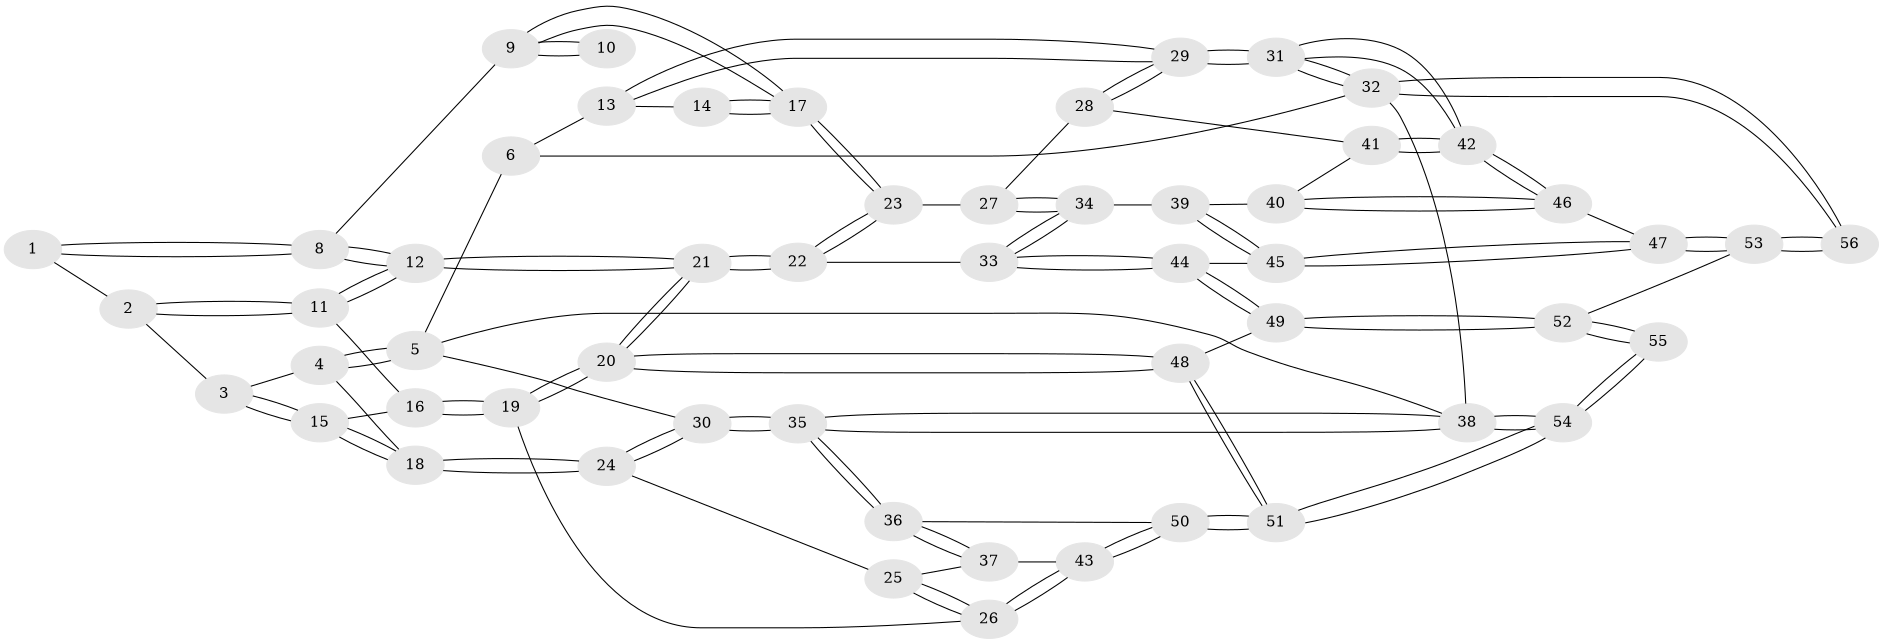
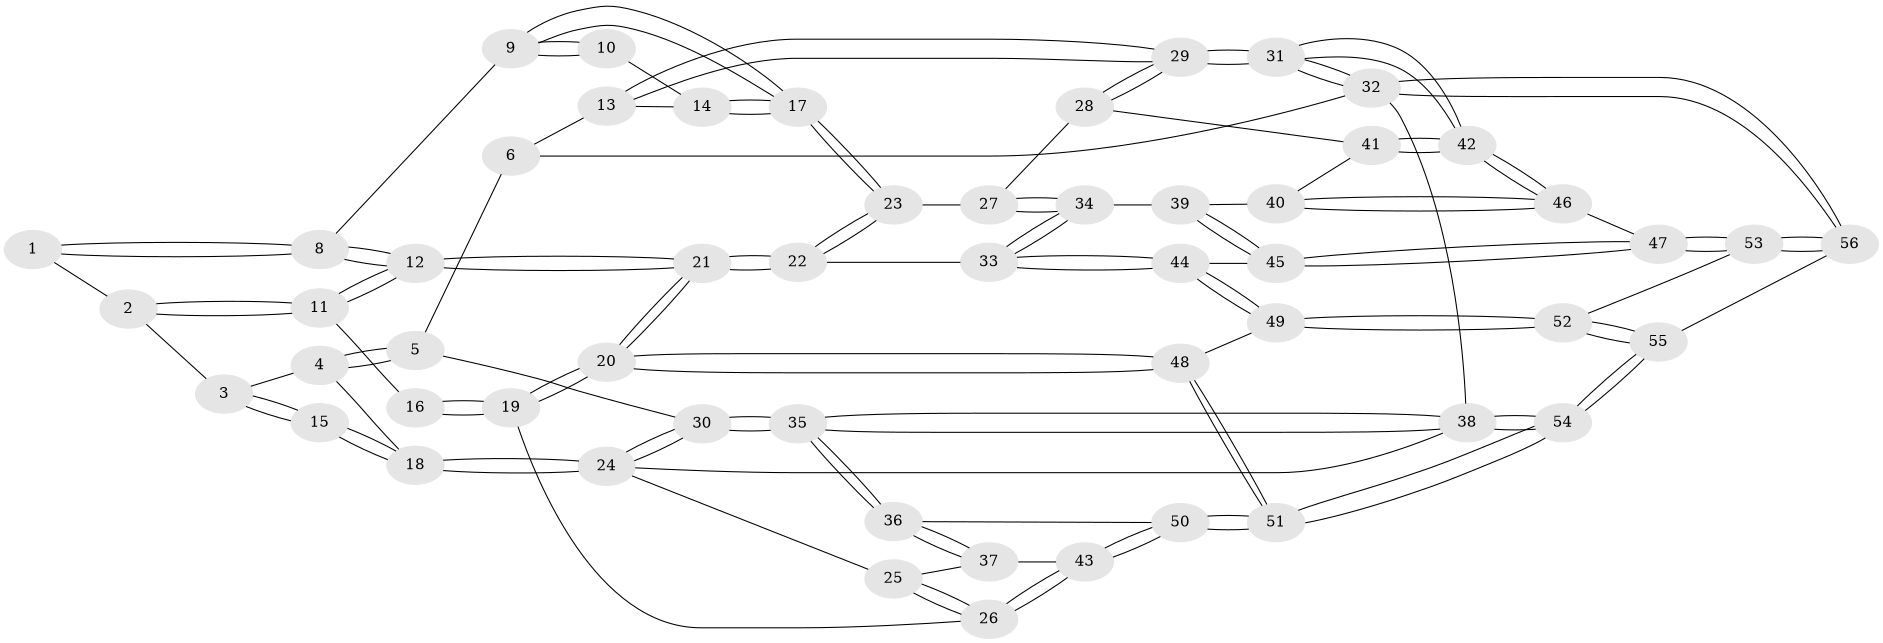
none -> (660, 81)
none -> (1754, 293)
(948, 313) -> (1042, 473)
(360, 417) -> none
